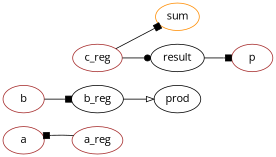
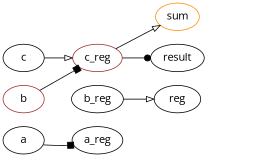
(135, 39) -> (135, 39)
none -> (24, 58)
(252, 58) -> none
(54, 99) -> (56, 81)
(177, 99) -> (177, 99)
(62, 135) -> (55, 145)
(24, 140) -> (24, 140)
(97, 140) -> (97, 140)
